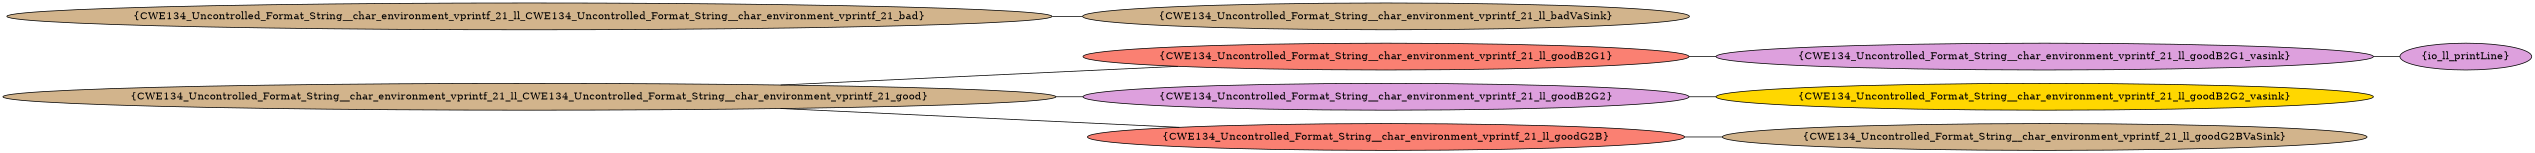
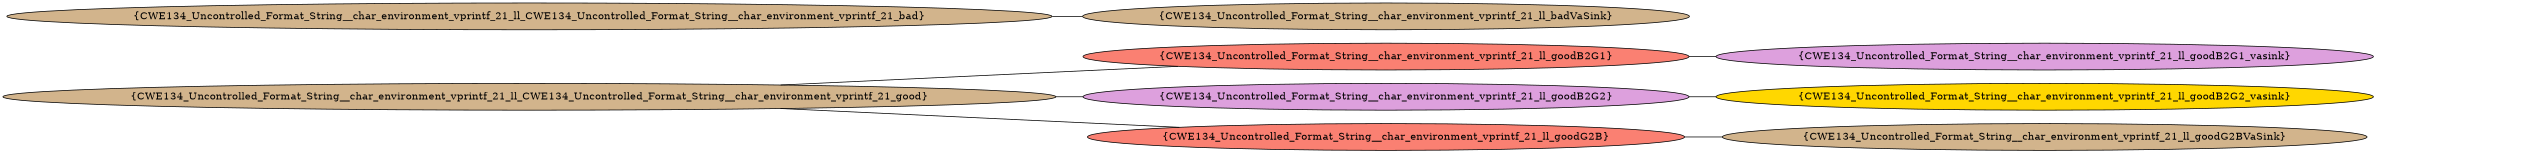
(2466, 57) -> none
